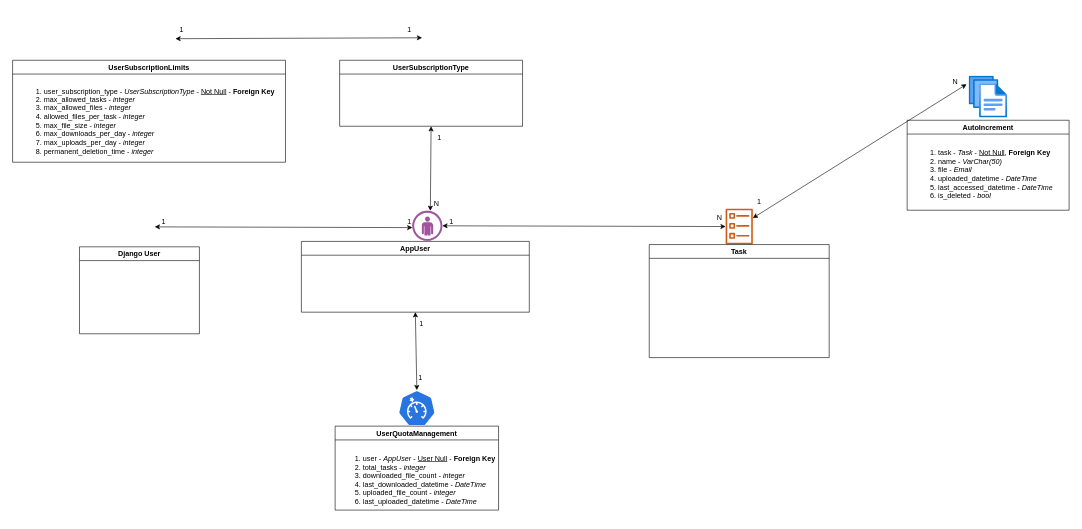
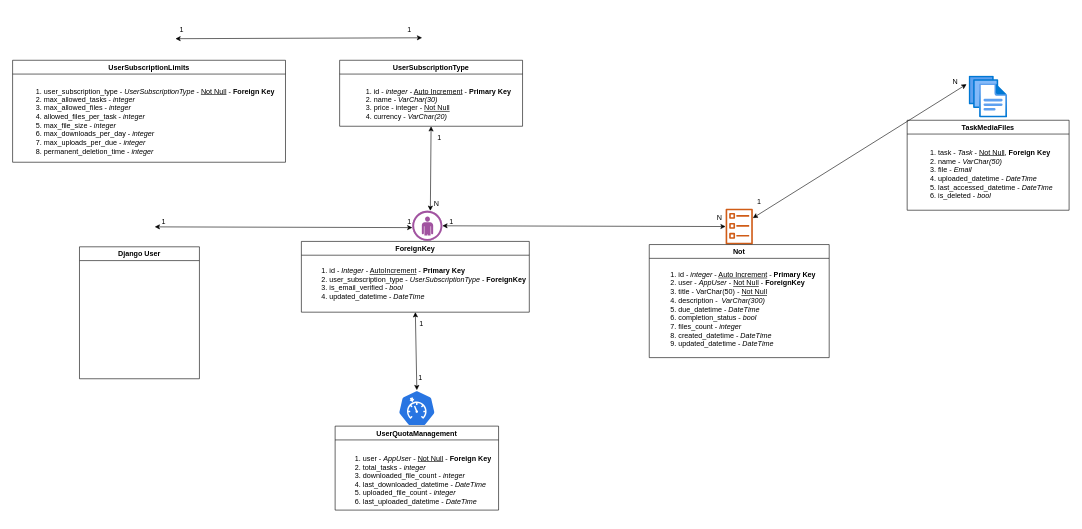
none -> (431, 102)
(147, 120) -> (147, 120)
(988, 128) -> (988, 128)
(415, 249) -> (415, 249)
(739, 252) -> (739, 252)
none -> (417, 282)
(140, 290) -> (140, 313)
none -> (739, 307)
(410, 480) -> (408, 480)
